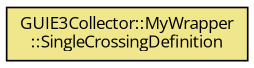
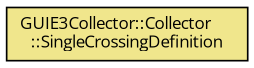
(127, 34) -> (127, 34)
